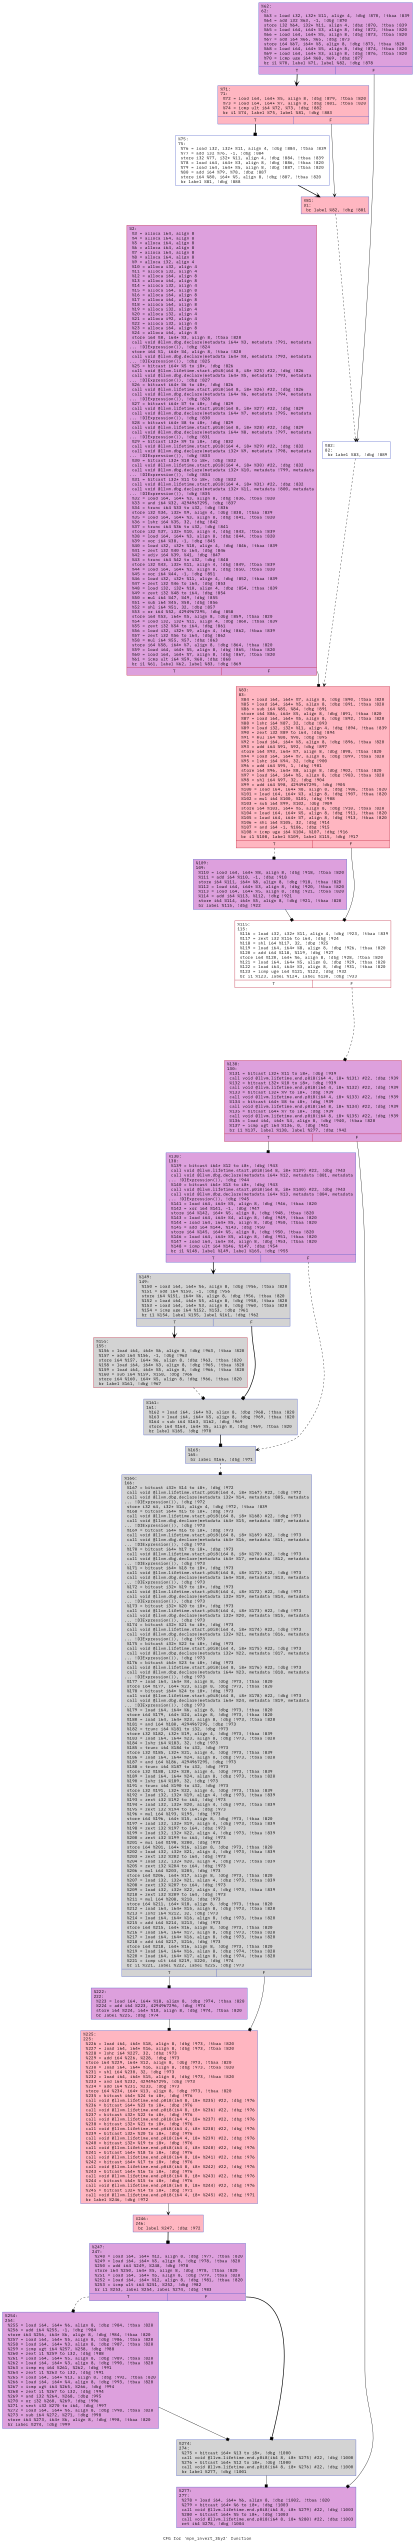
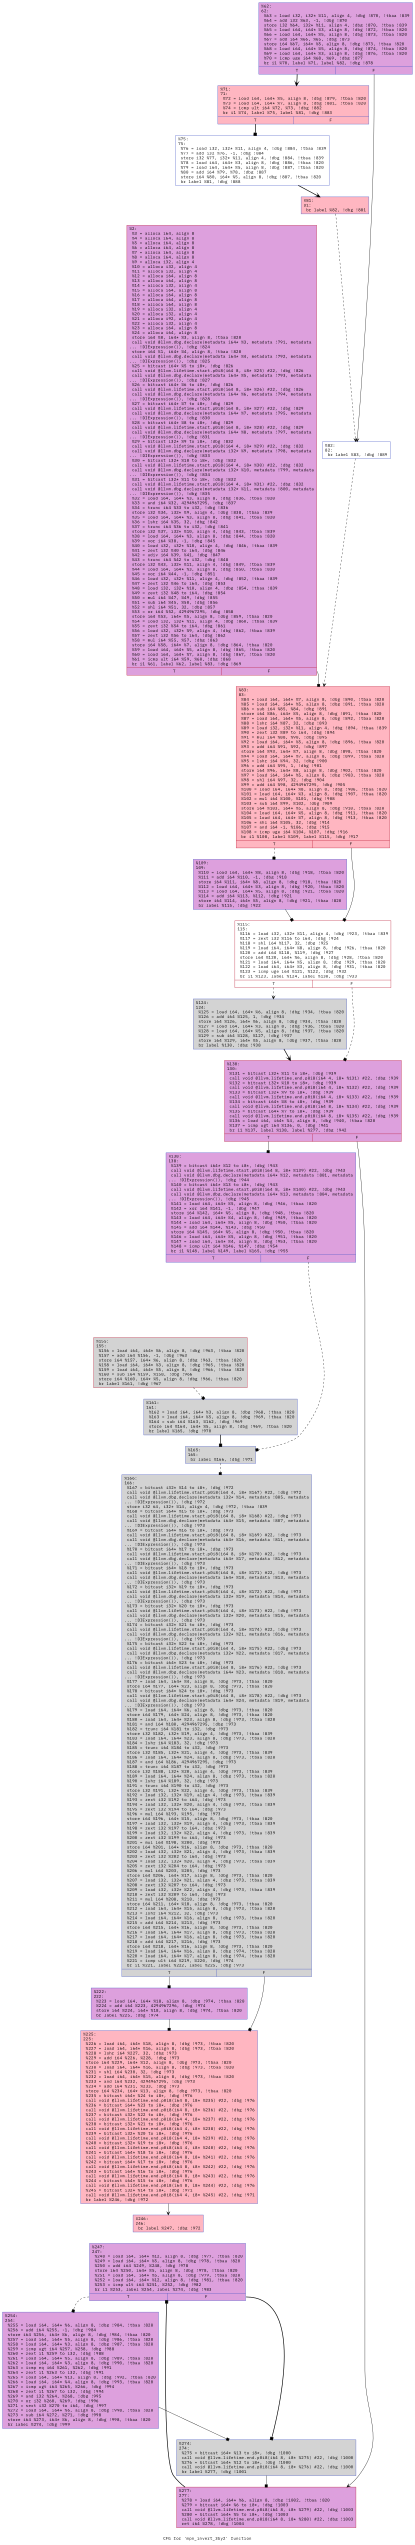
(333, 159) -> none
none -> (270, 1024)
(213, 1300) -> none
(324, 1373) -> (324, 1373)
(365, 1817) -> (365, 1817)
(168, 2236) -> (166, 2398)
(266, 2507) -> (266, 2507)
